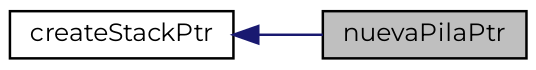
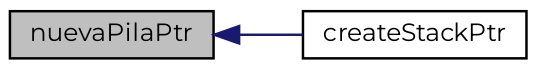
(291, 35) -> (271, 35)
